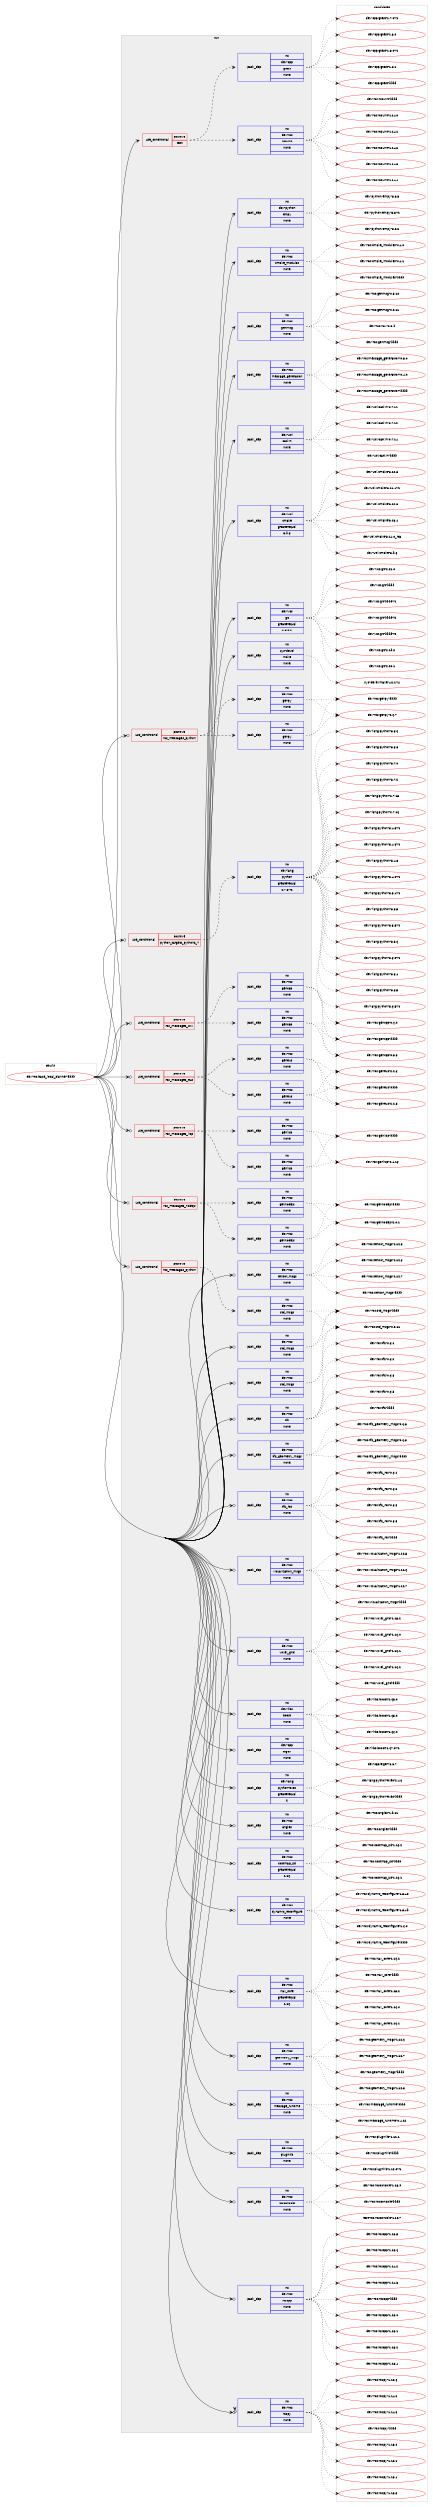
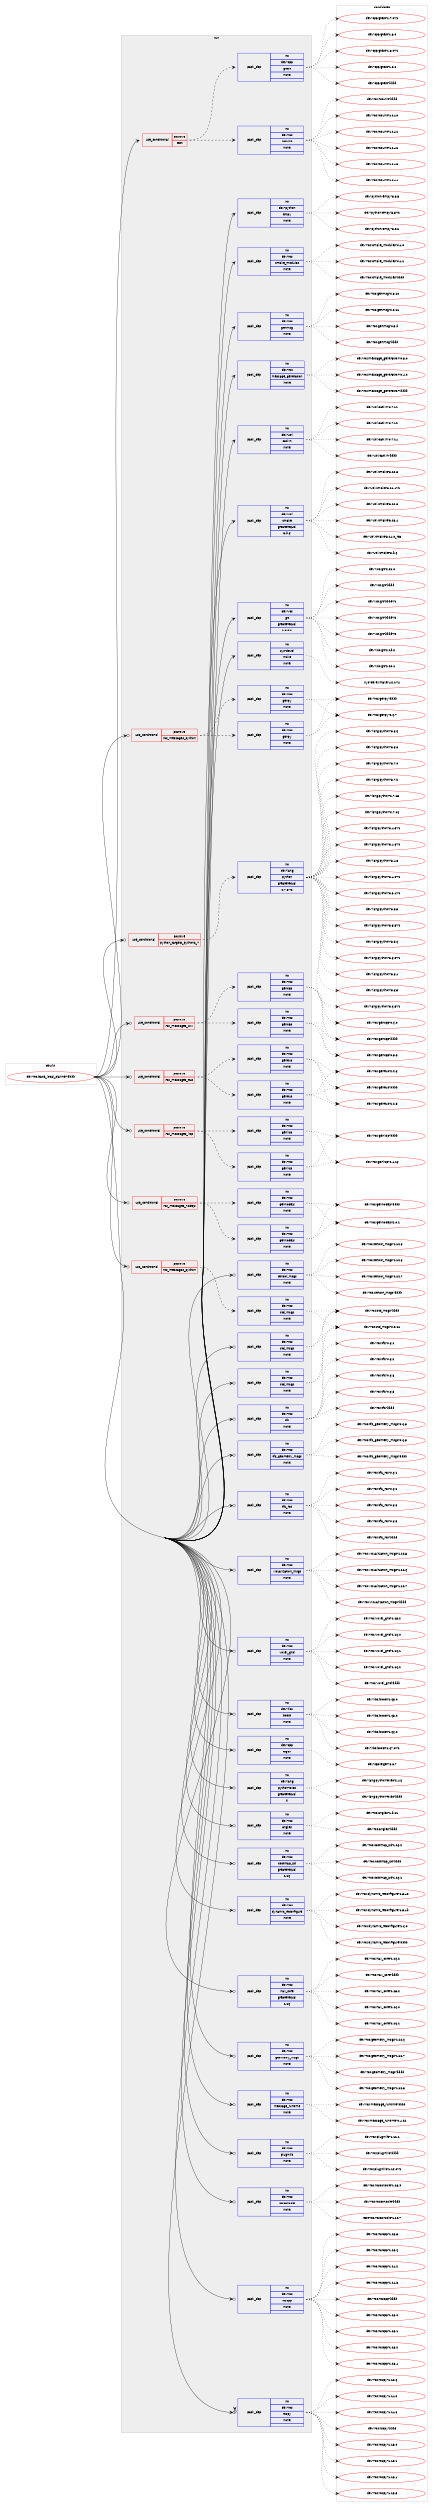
(382, 326) -> (382, 326)
